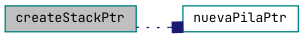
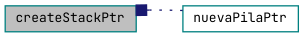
(153, 28) -> (166, 10)
